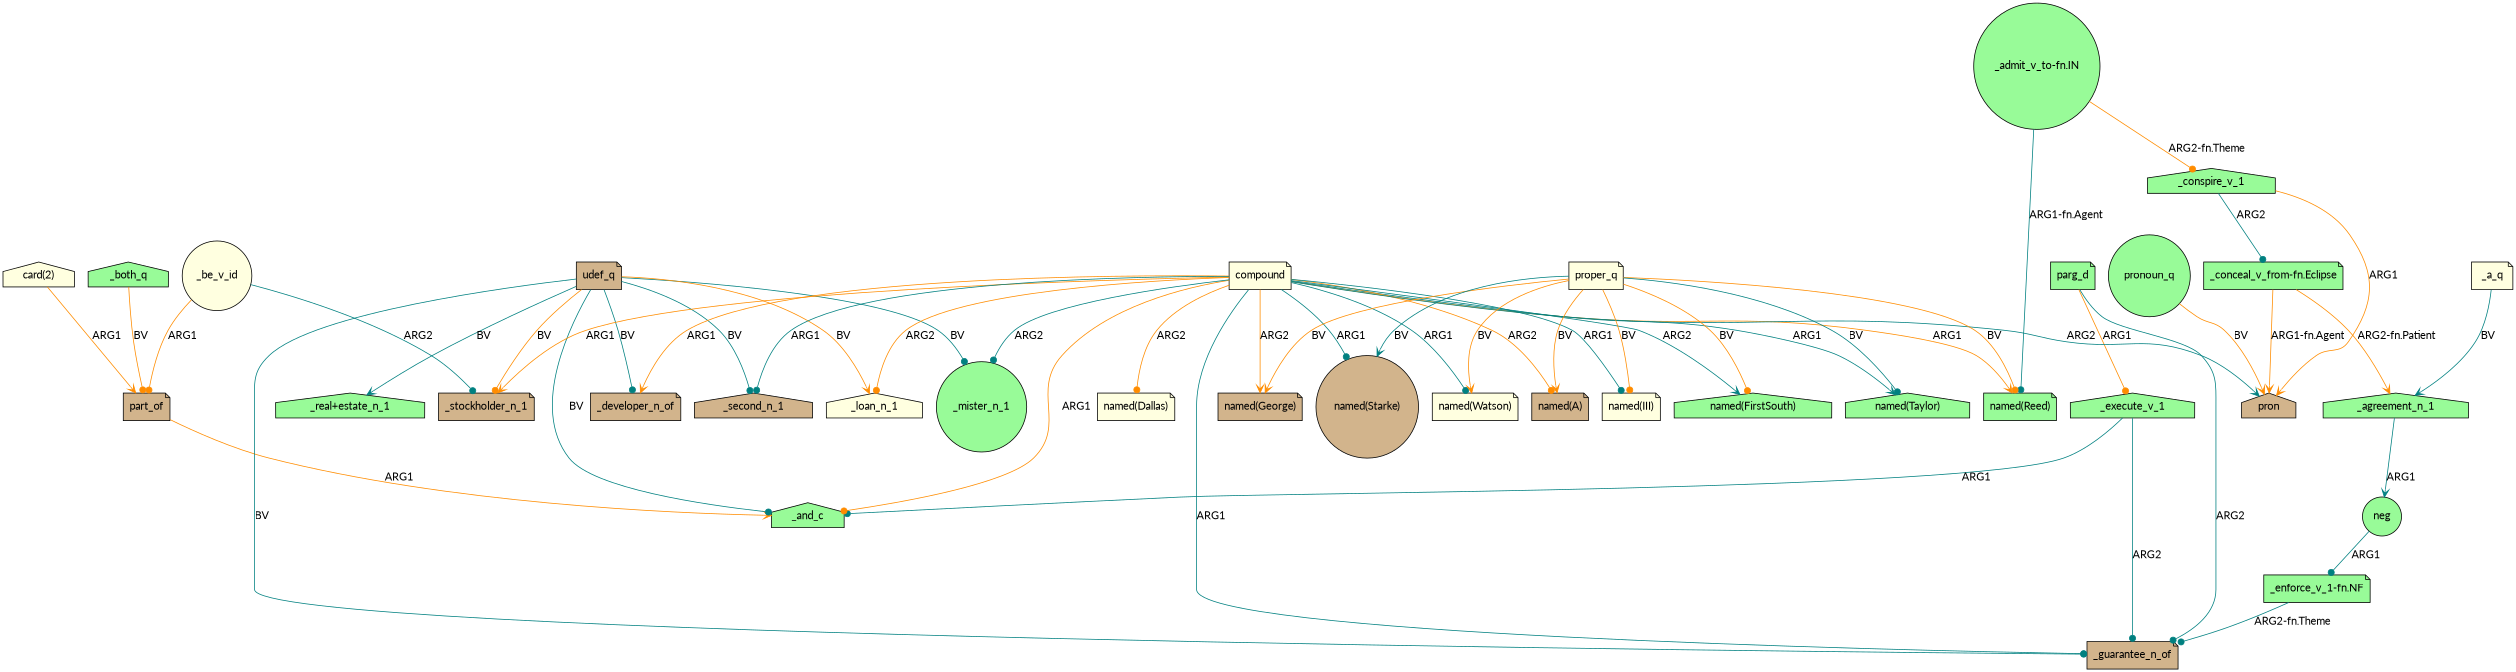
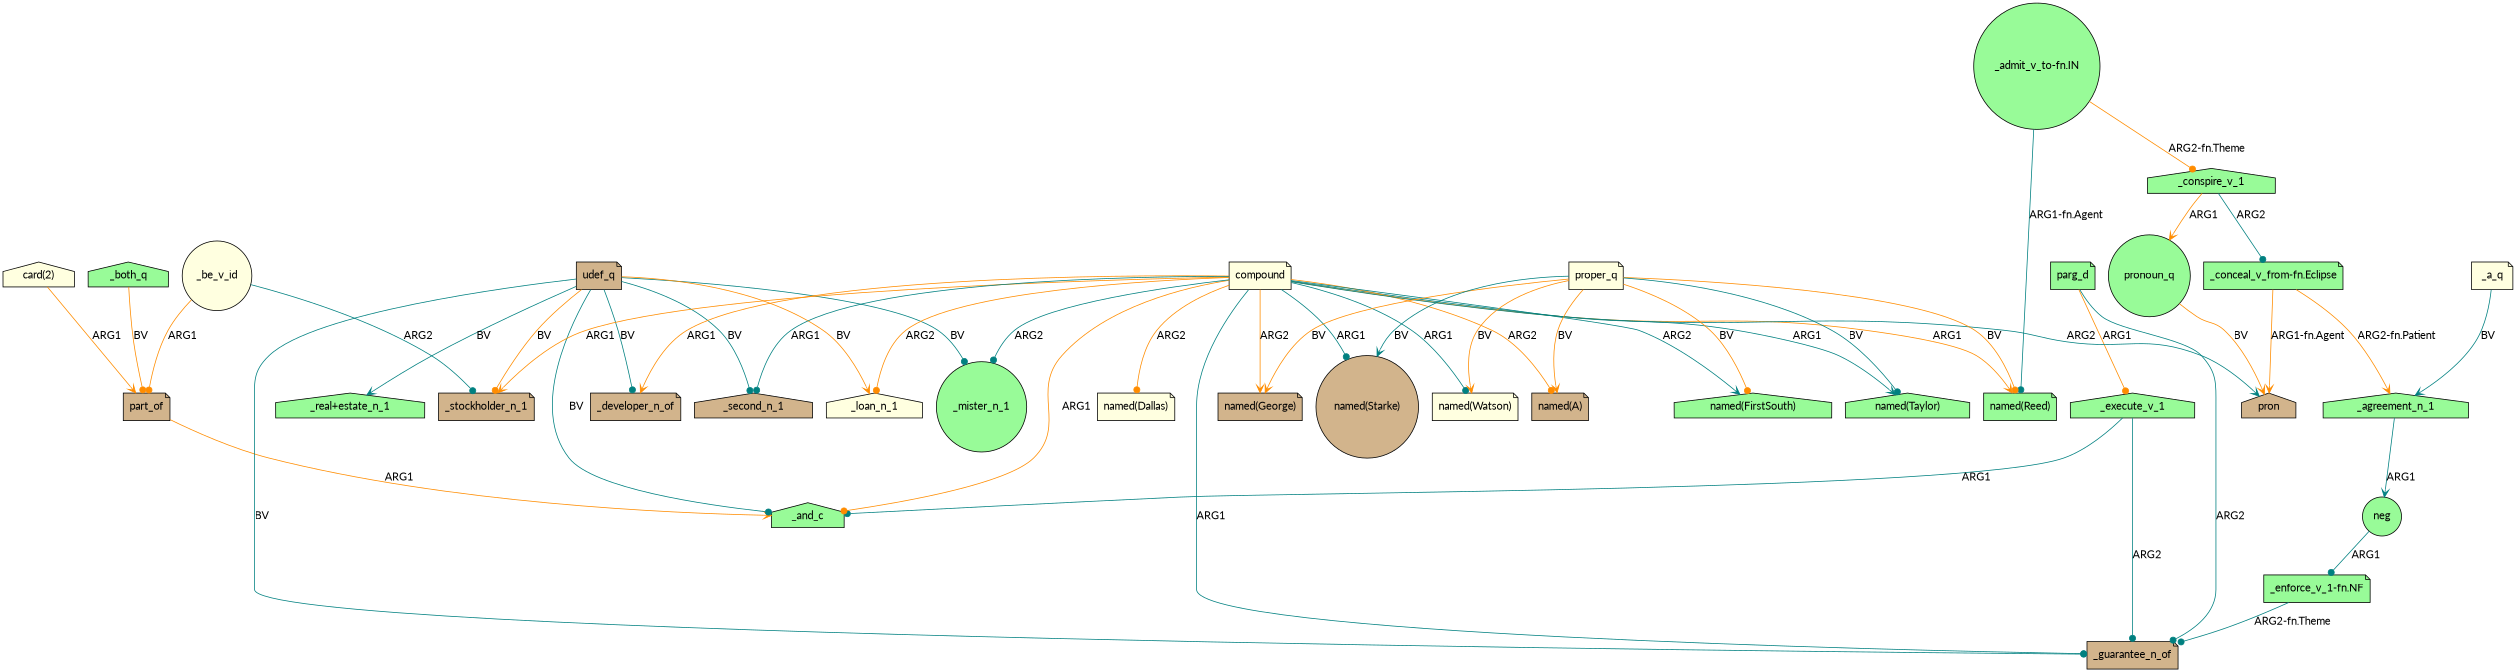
(2369, 287) -> (2187, 213)
(1631, 407) -> none
